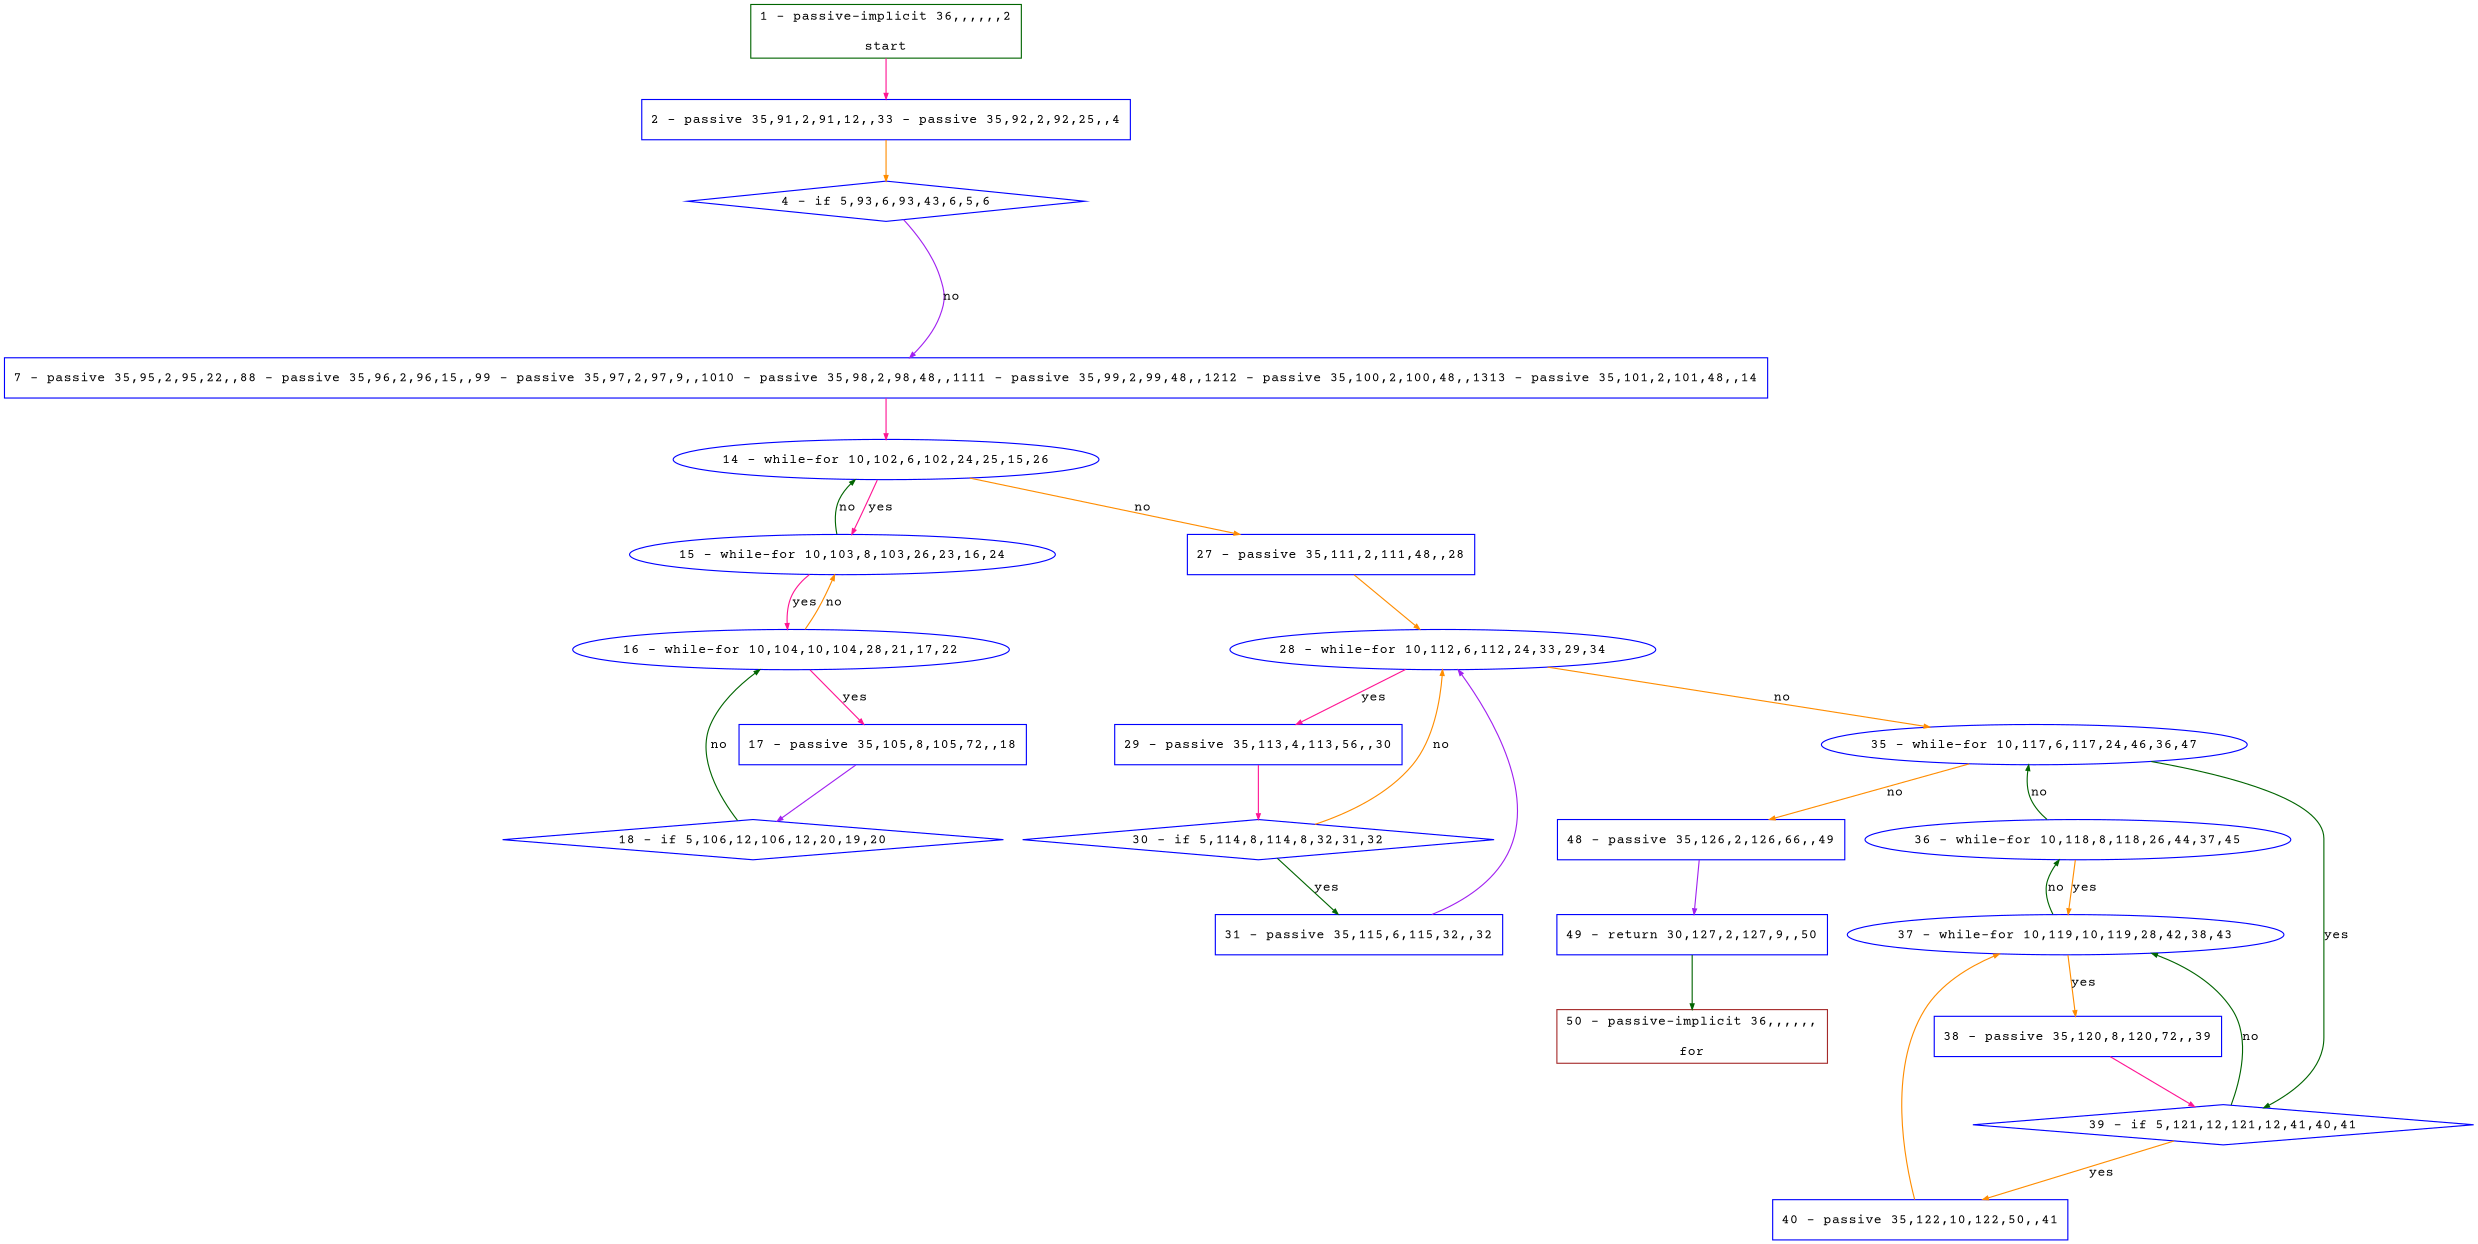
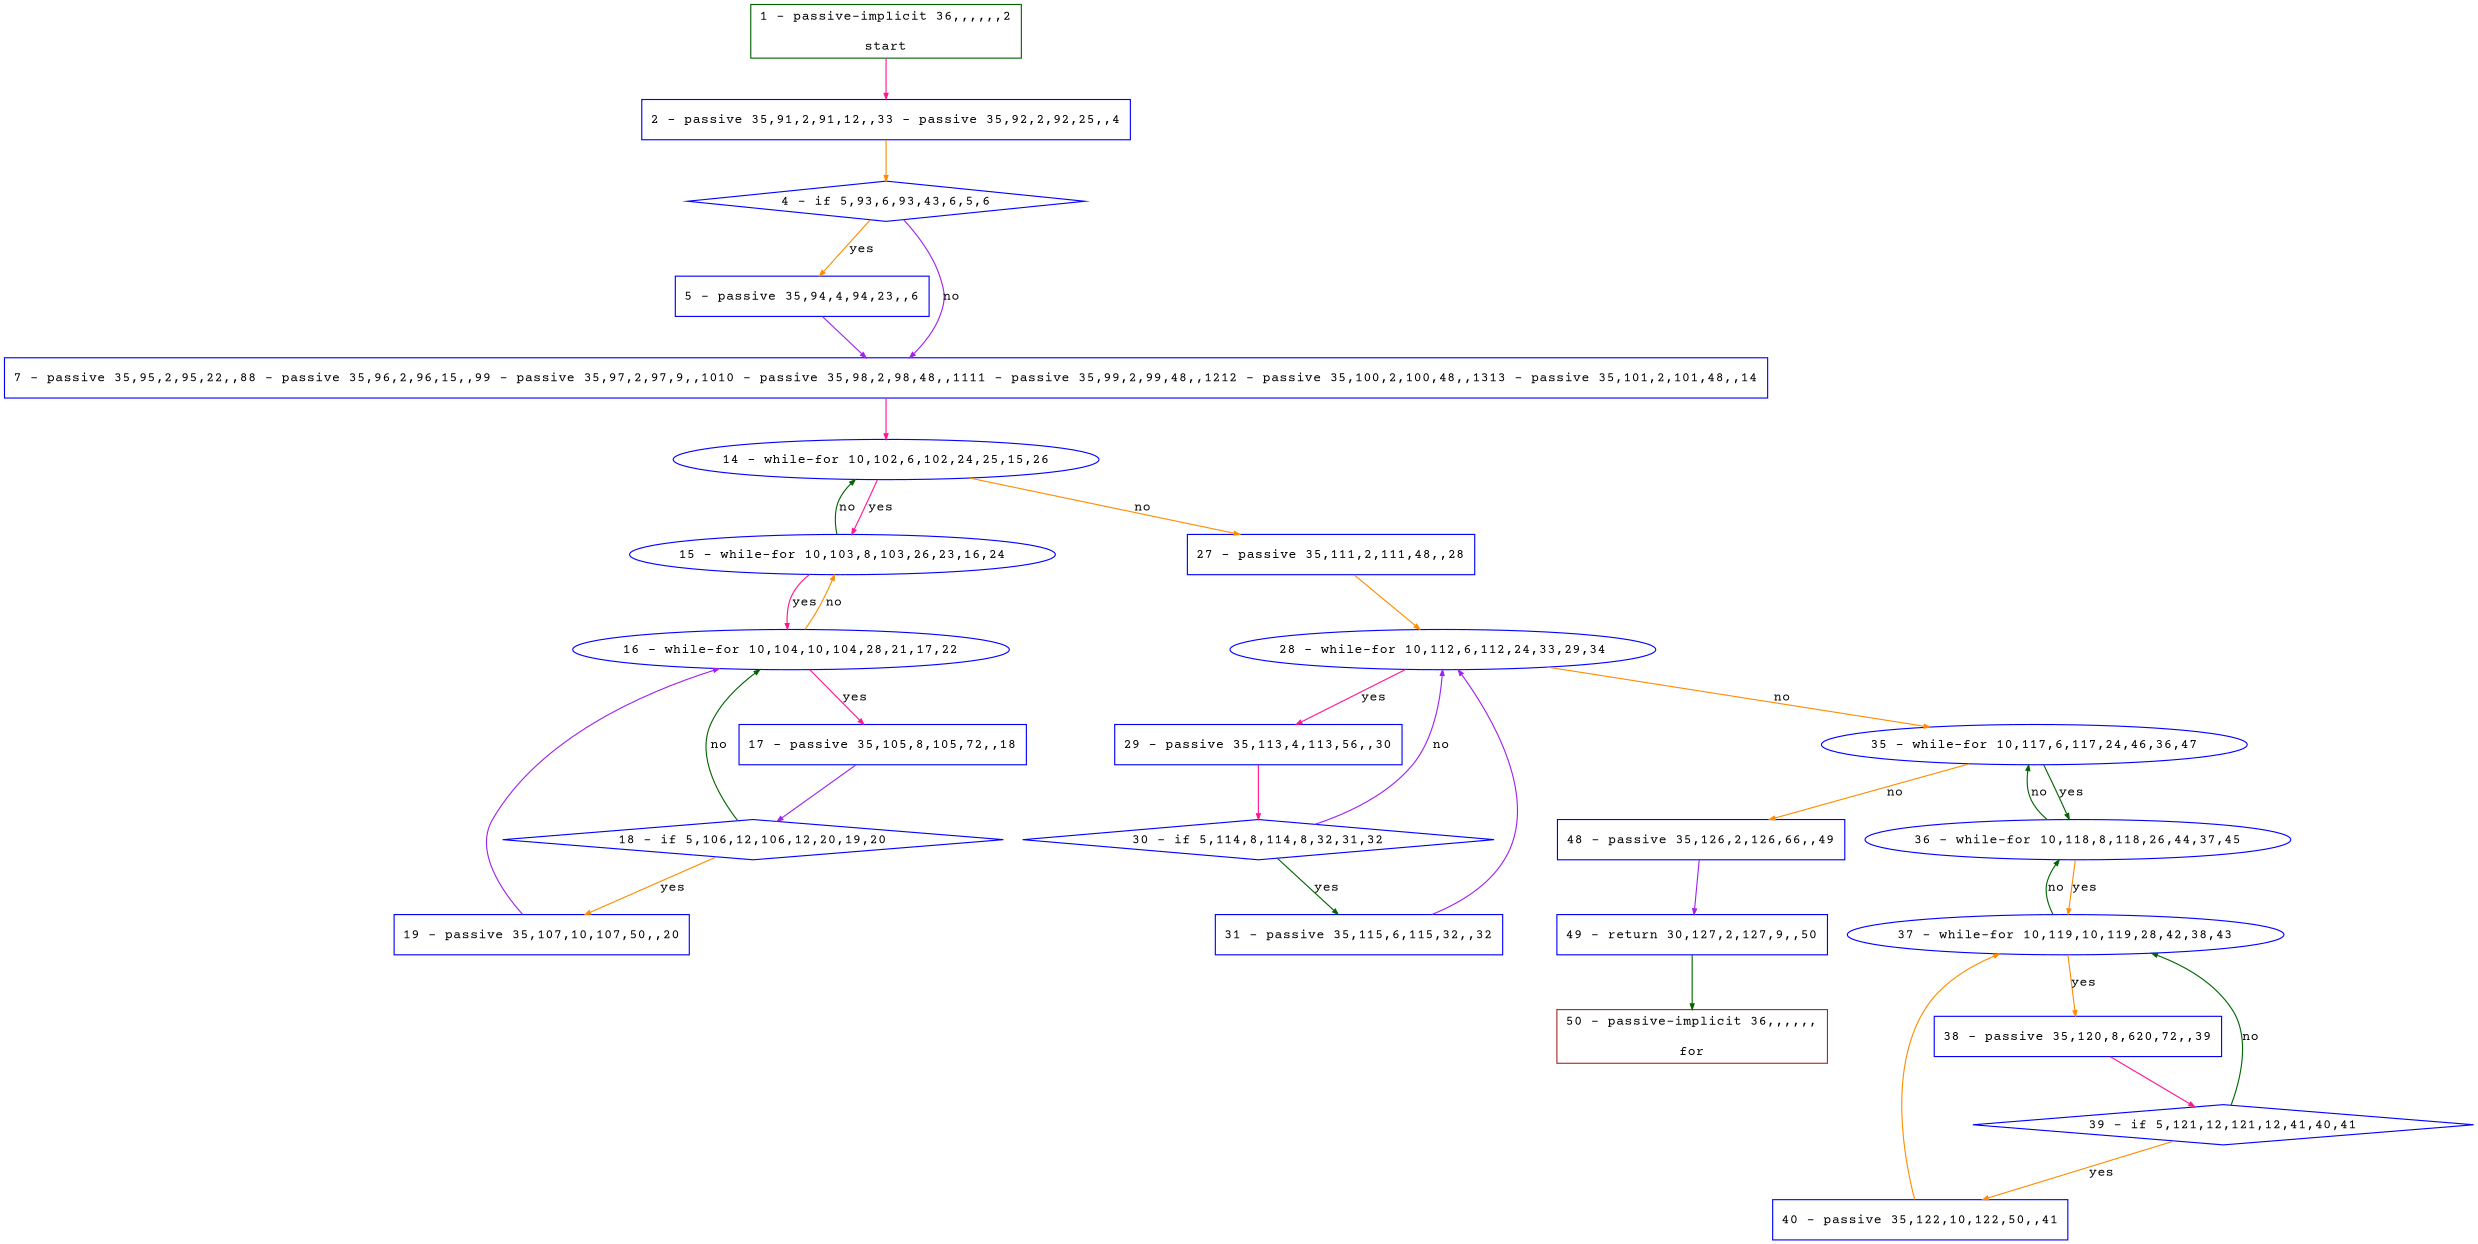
none -> (802, 296)
(1406, 772) -> (1406, 772)
(2324, 885) -> (2055, 789)
none -> (542, 935)
(2078, 1036) -> (2078, 1036)
